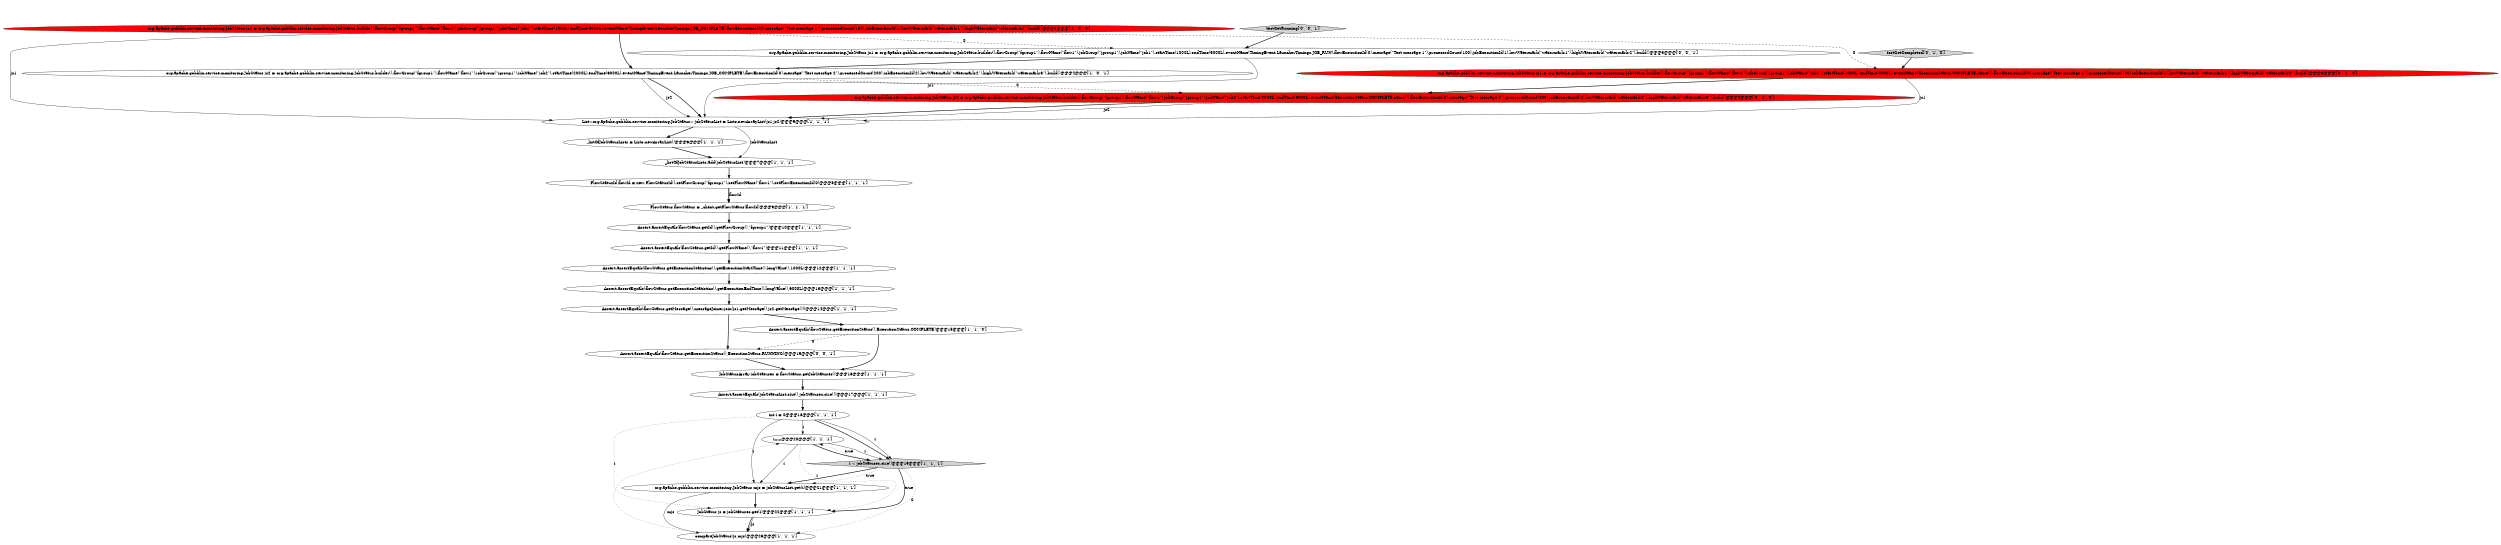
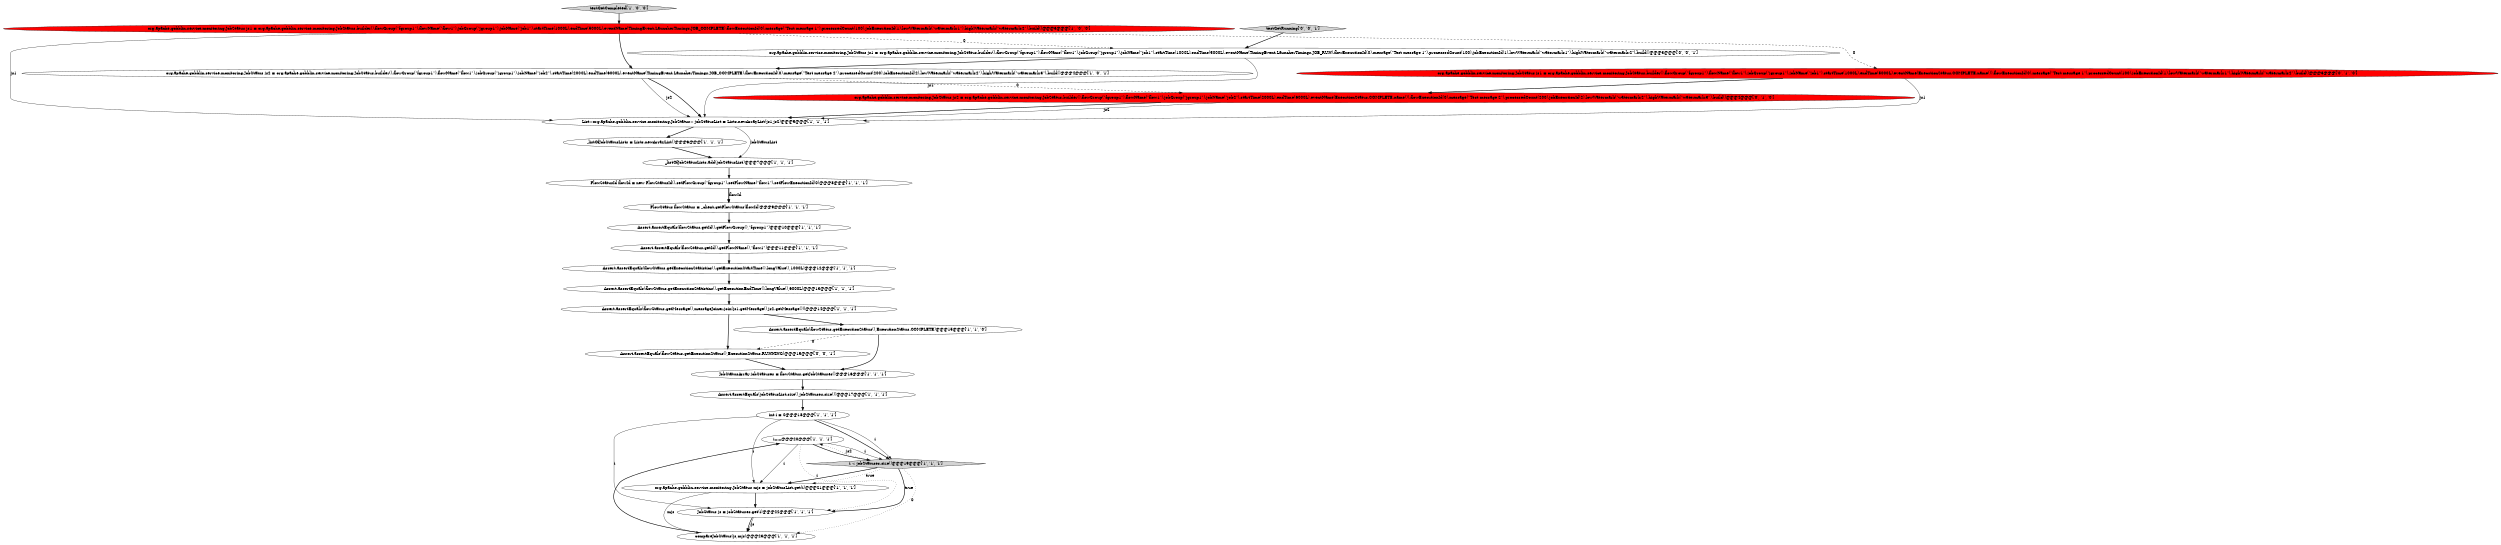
none -> (619, 8)
(1916, 53) -> none
(803, 426) -> none
(615, 438) -> (615, 438)
(849, 452) -> (849, 452)
(641, 473) -> (641, 473)
